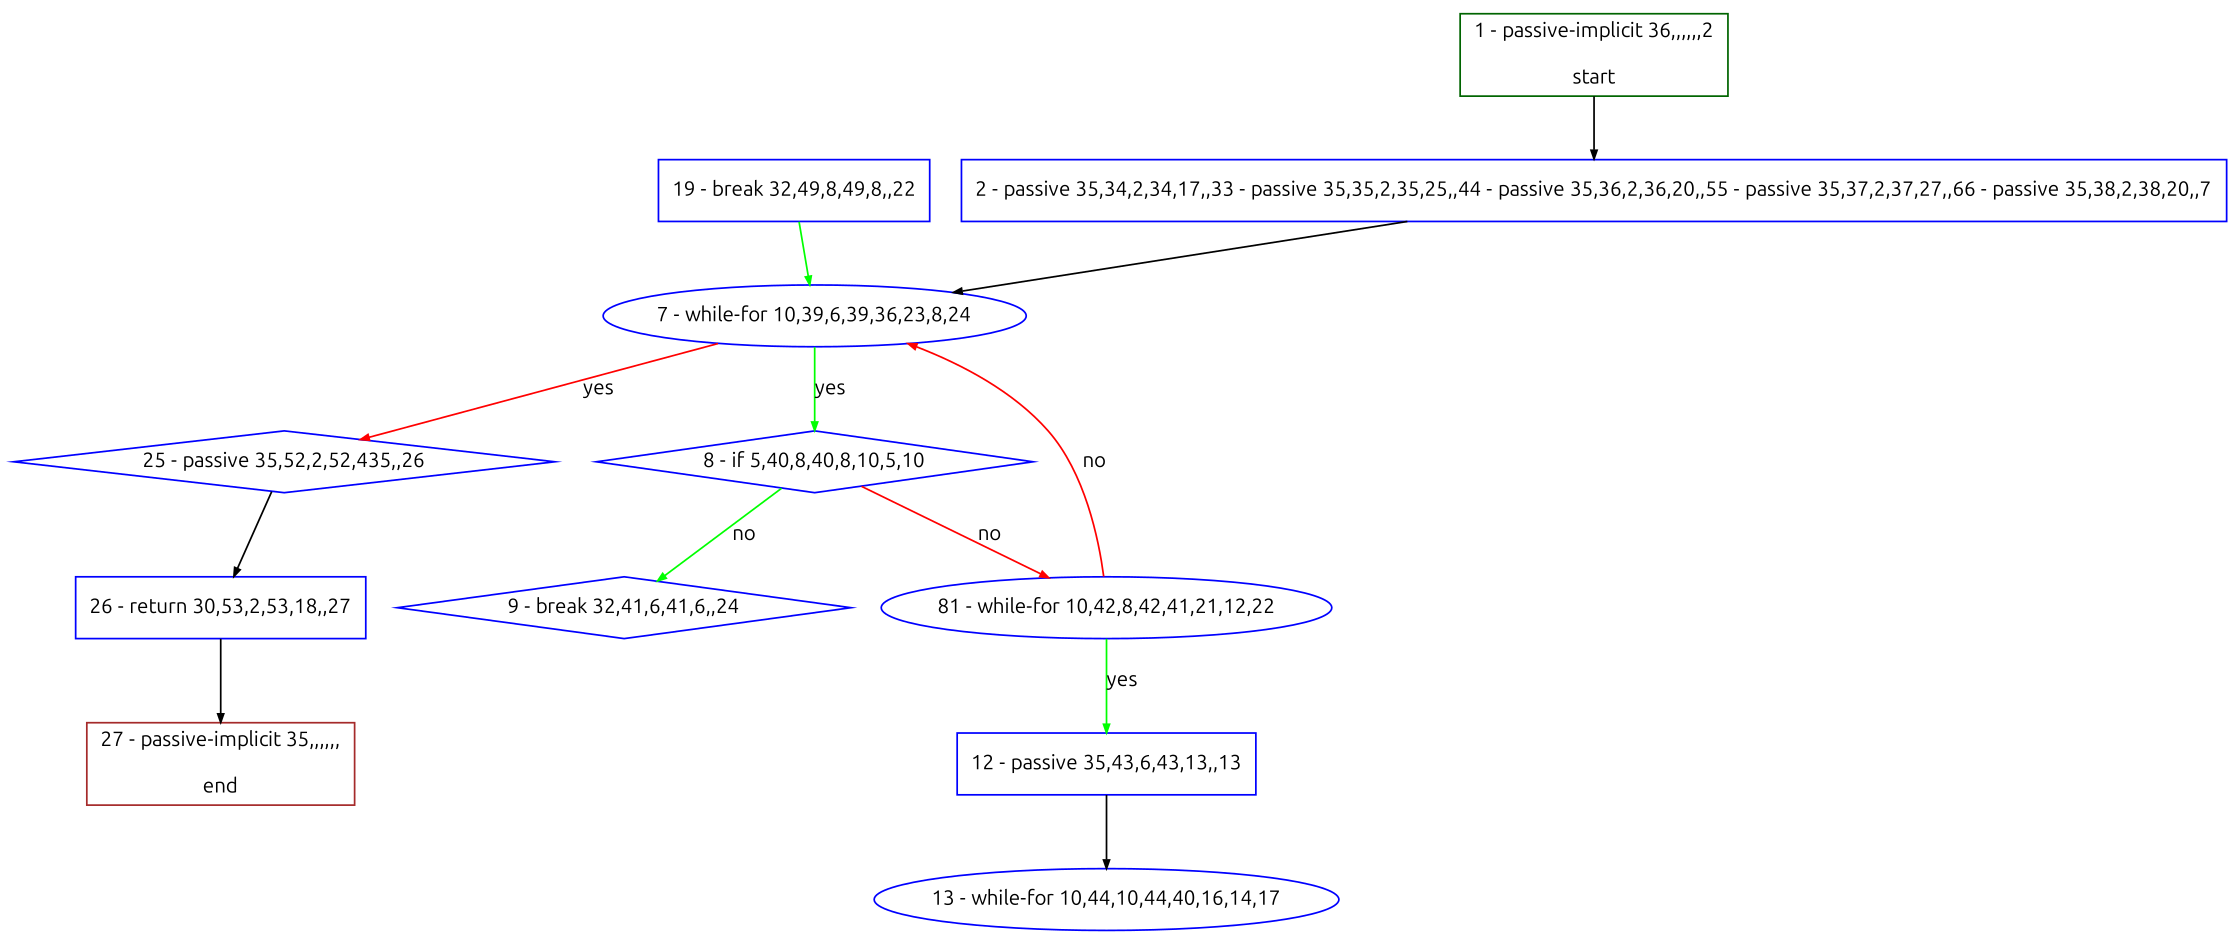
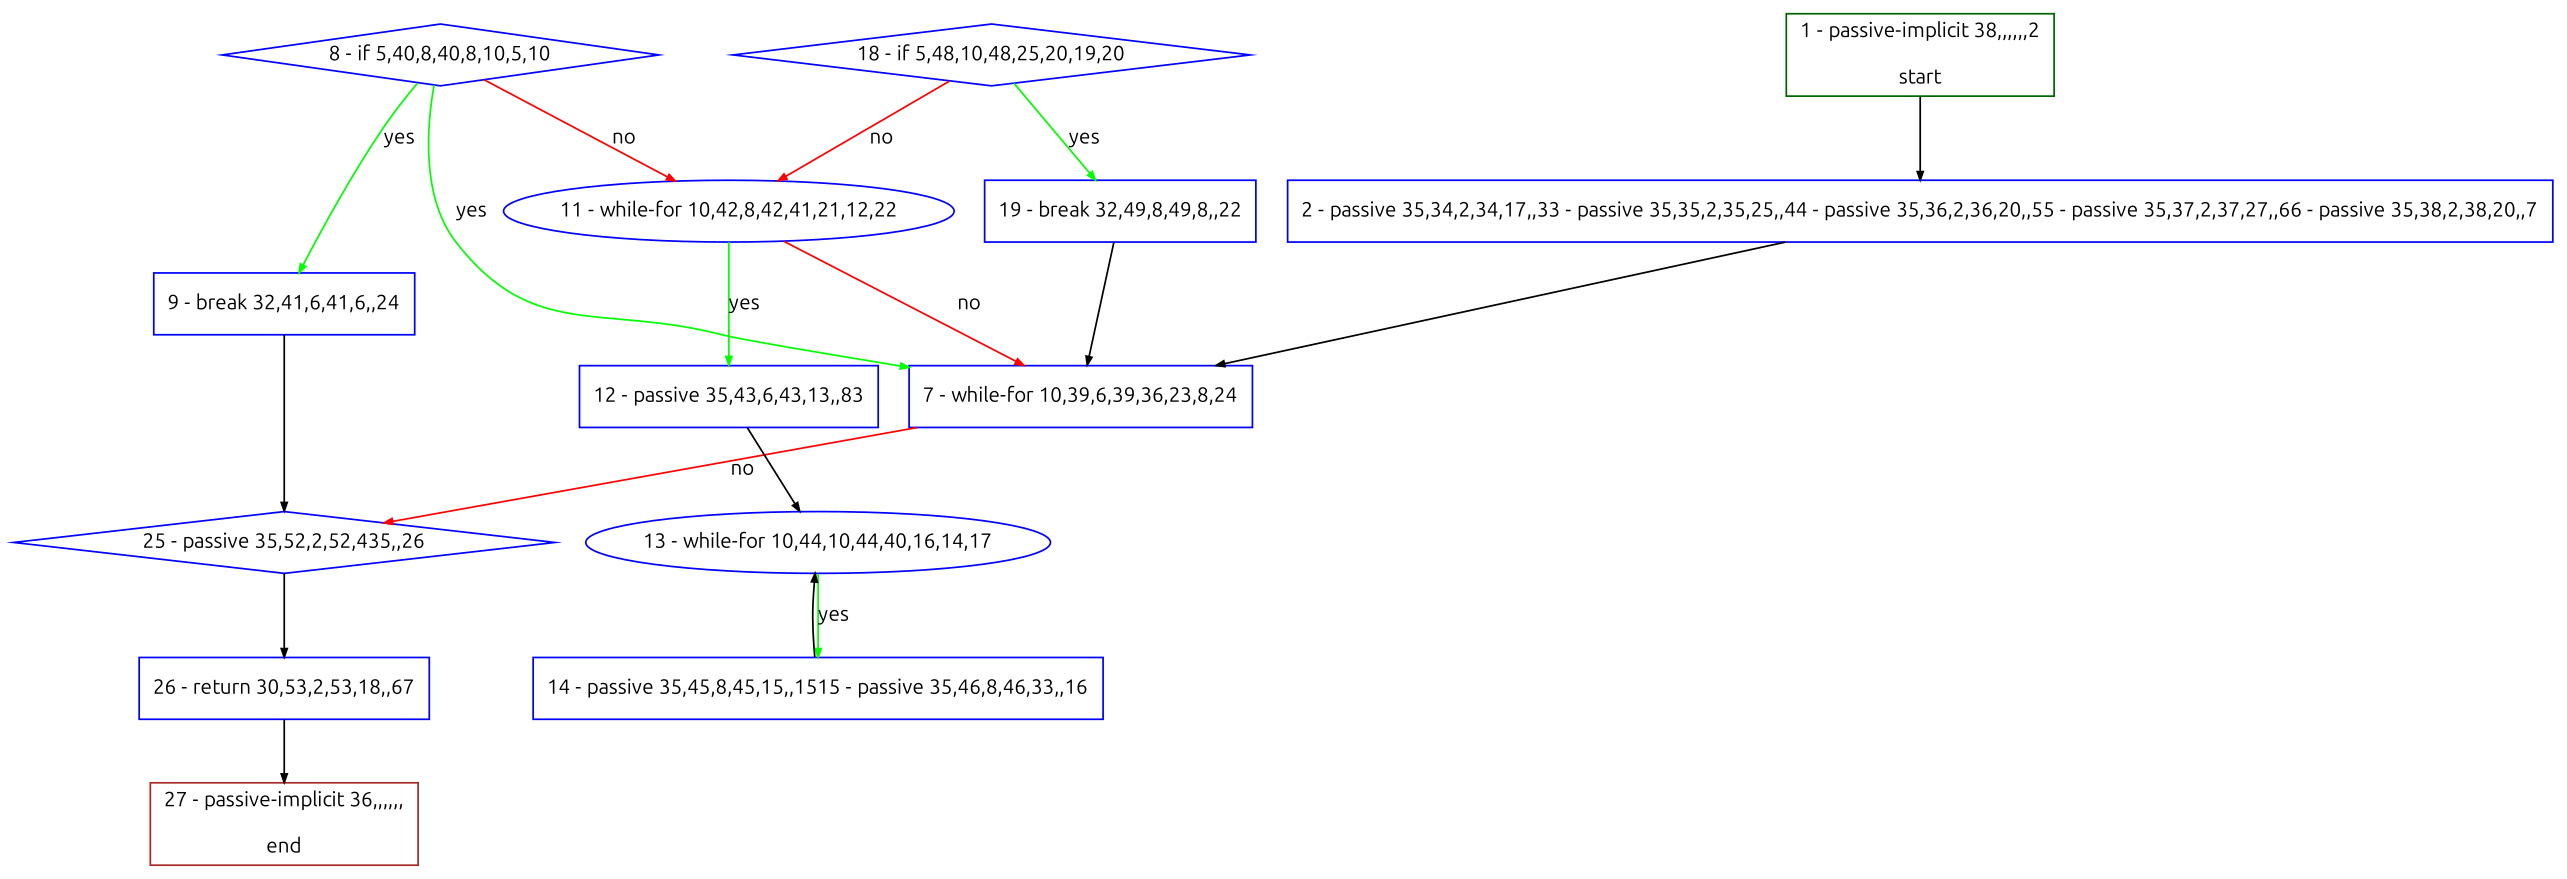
none -> (991, 55)
(1594, 55) -> (1920, 55)
(804, 249) -> (1102, 299)
(815, 316) -> (1081, 397)
(815, 384) -> (587, 316)
(599, 389) -> (743, 470)
none -> (284, 418)
(744, 535) -> (400, 138)
(221, 608) -> (284, 688)
(624, 608) -> (284, 304)
(1107, 608) -> (729, 211)
none -> (818, 688)
(221, 764) -> (284, 824)
(1107, 764) -> (729, 397)
